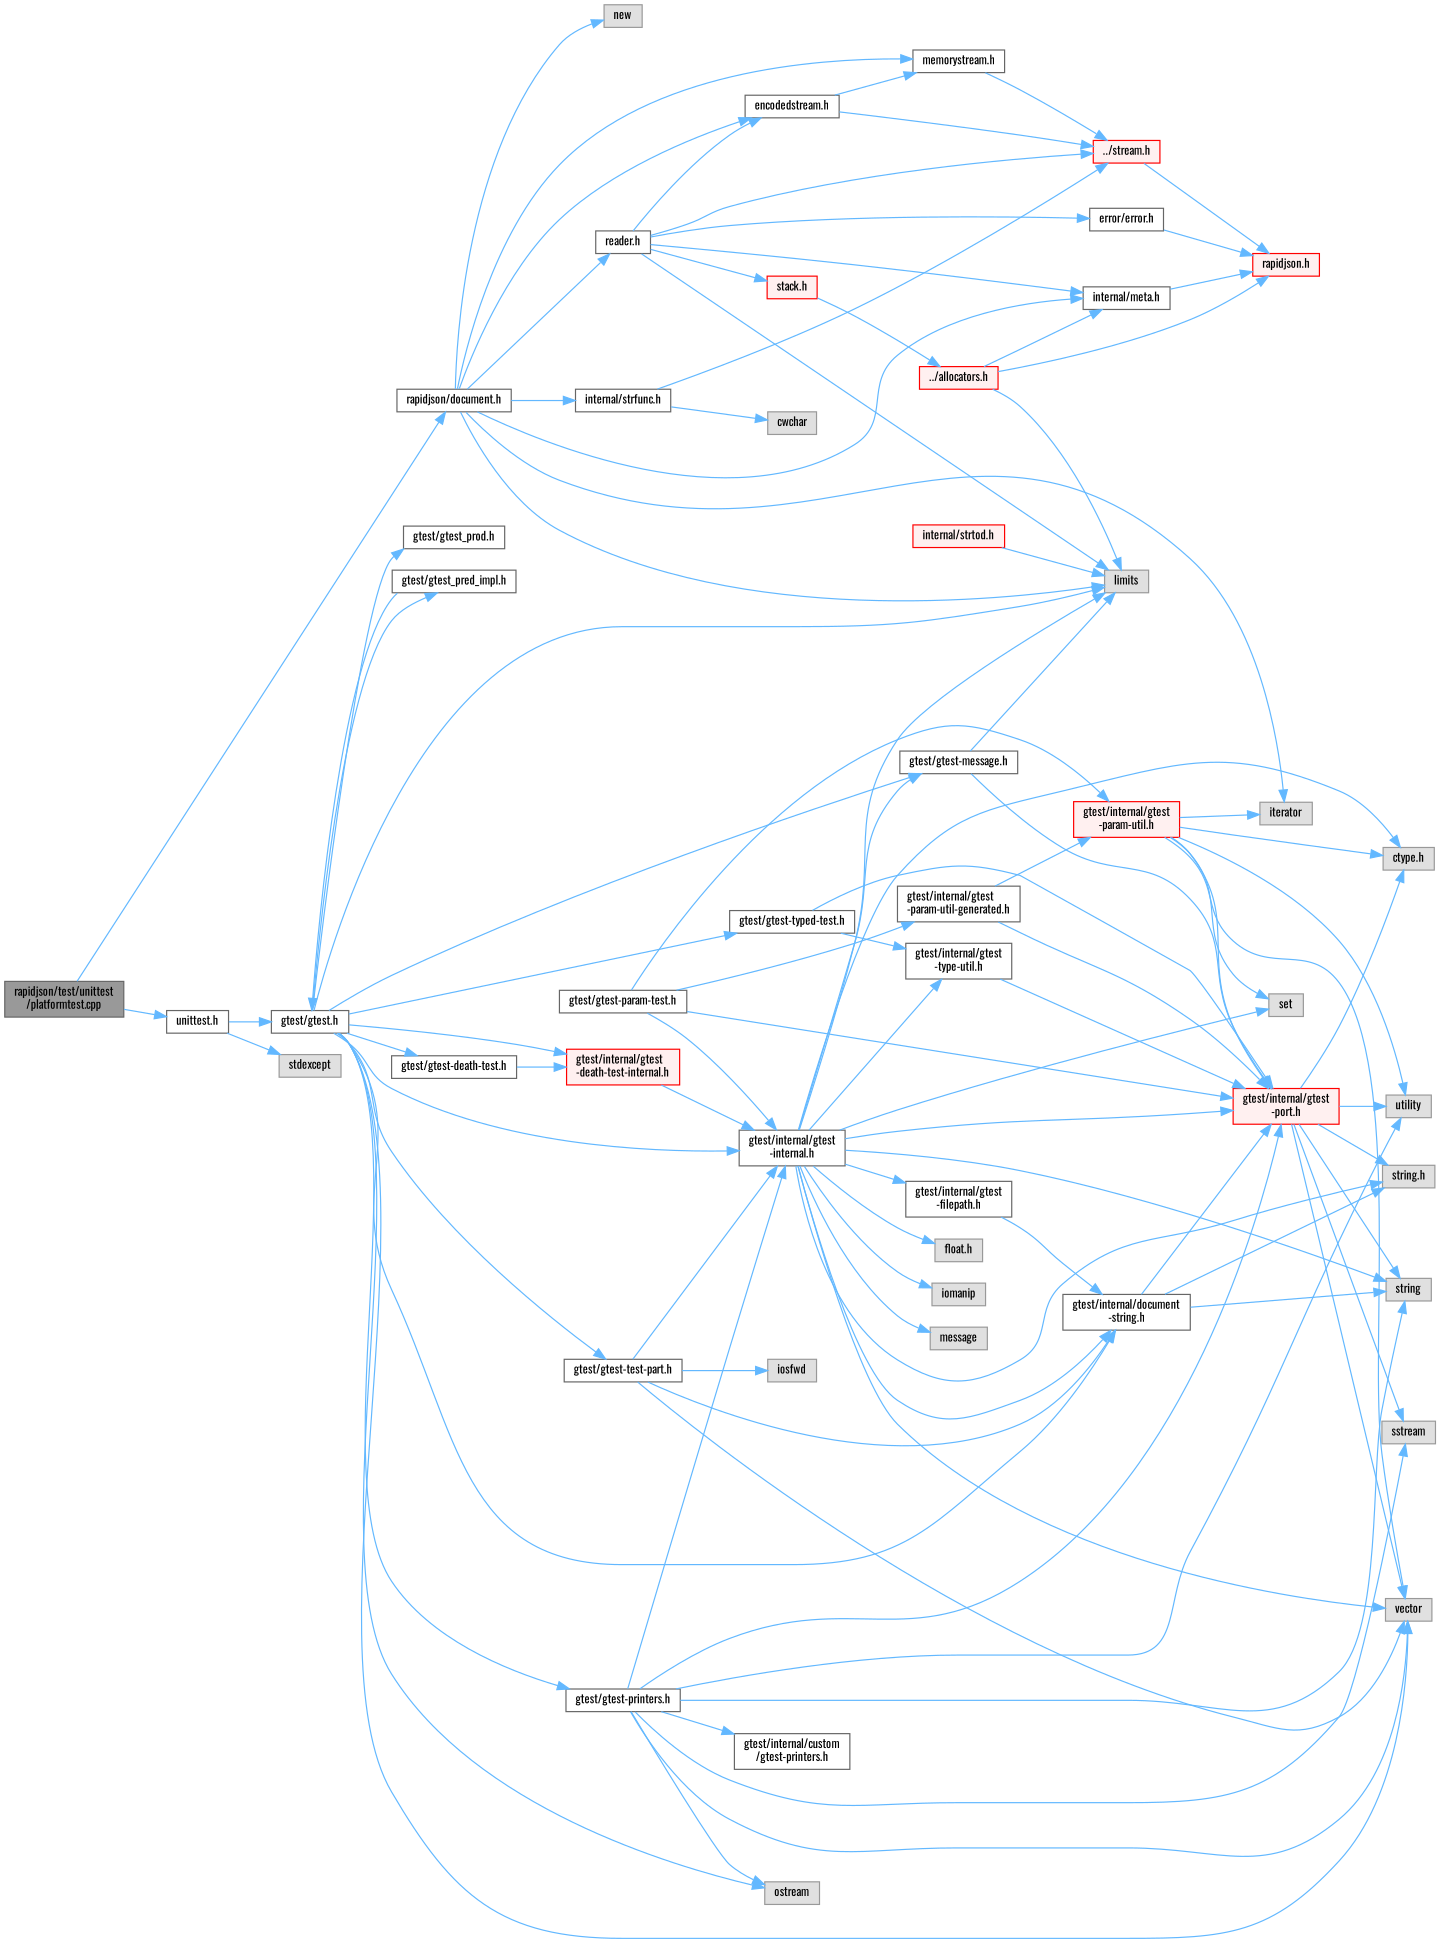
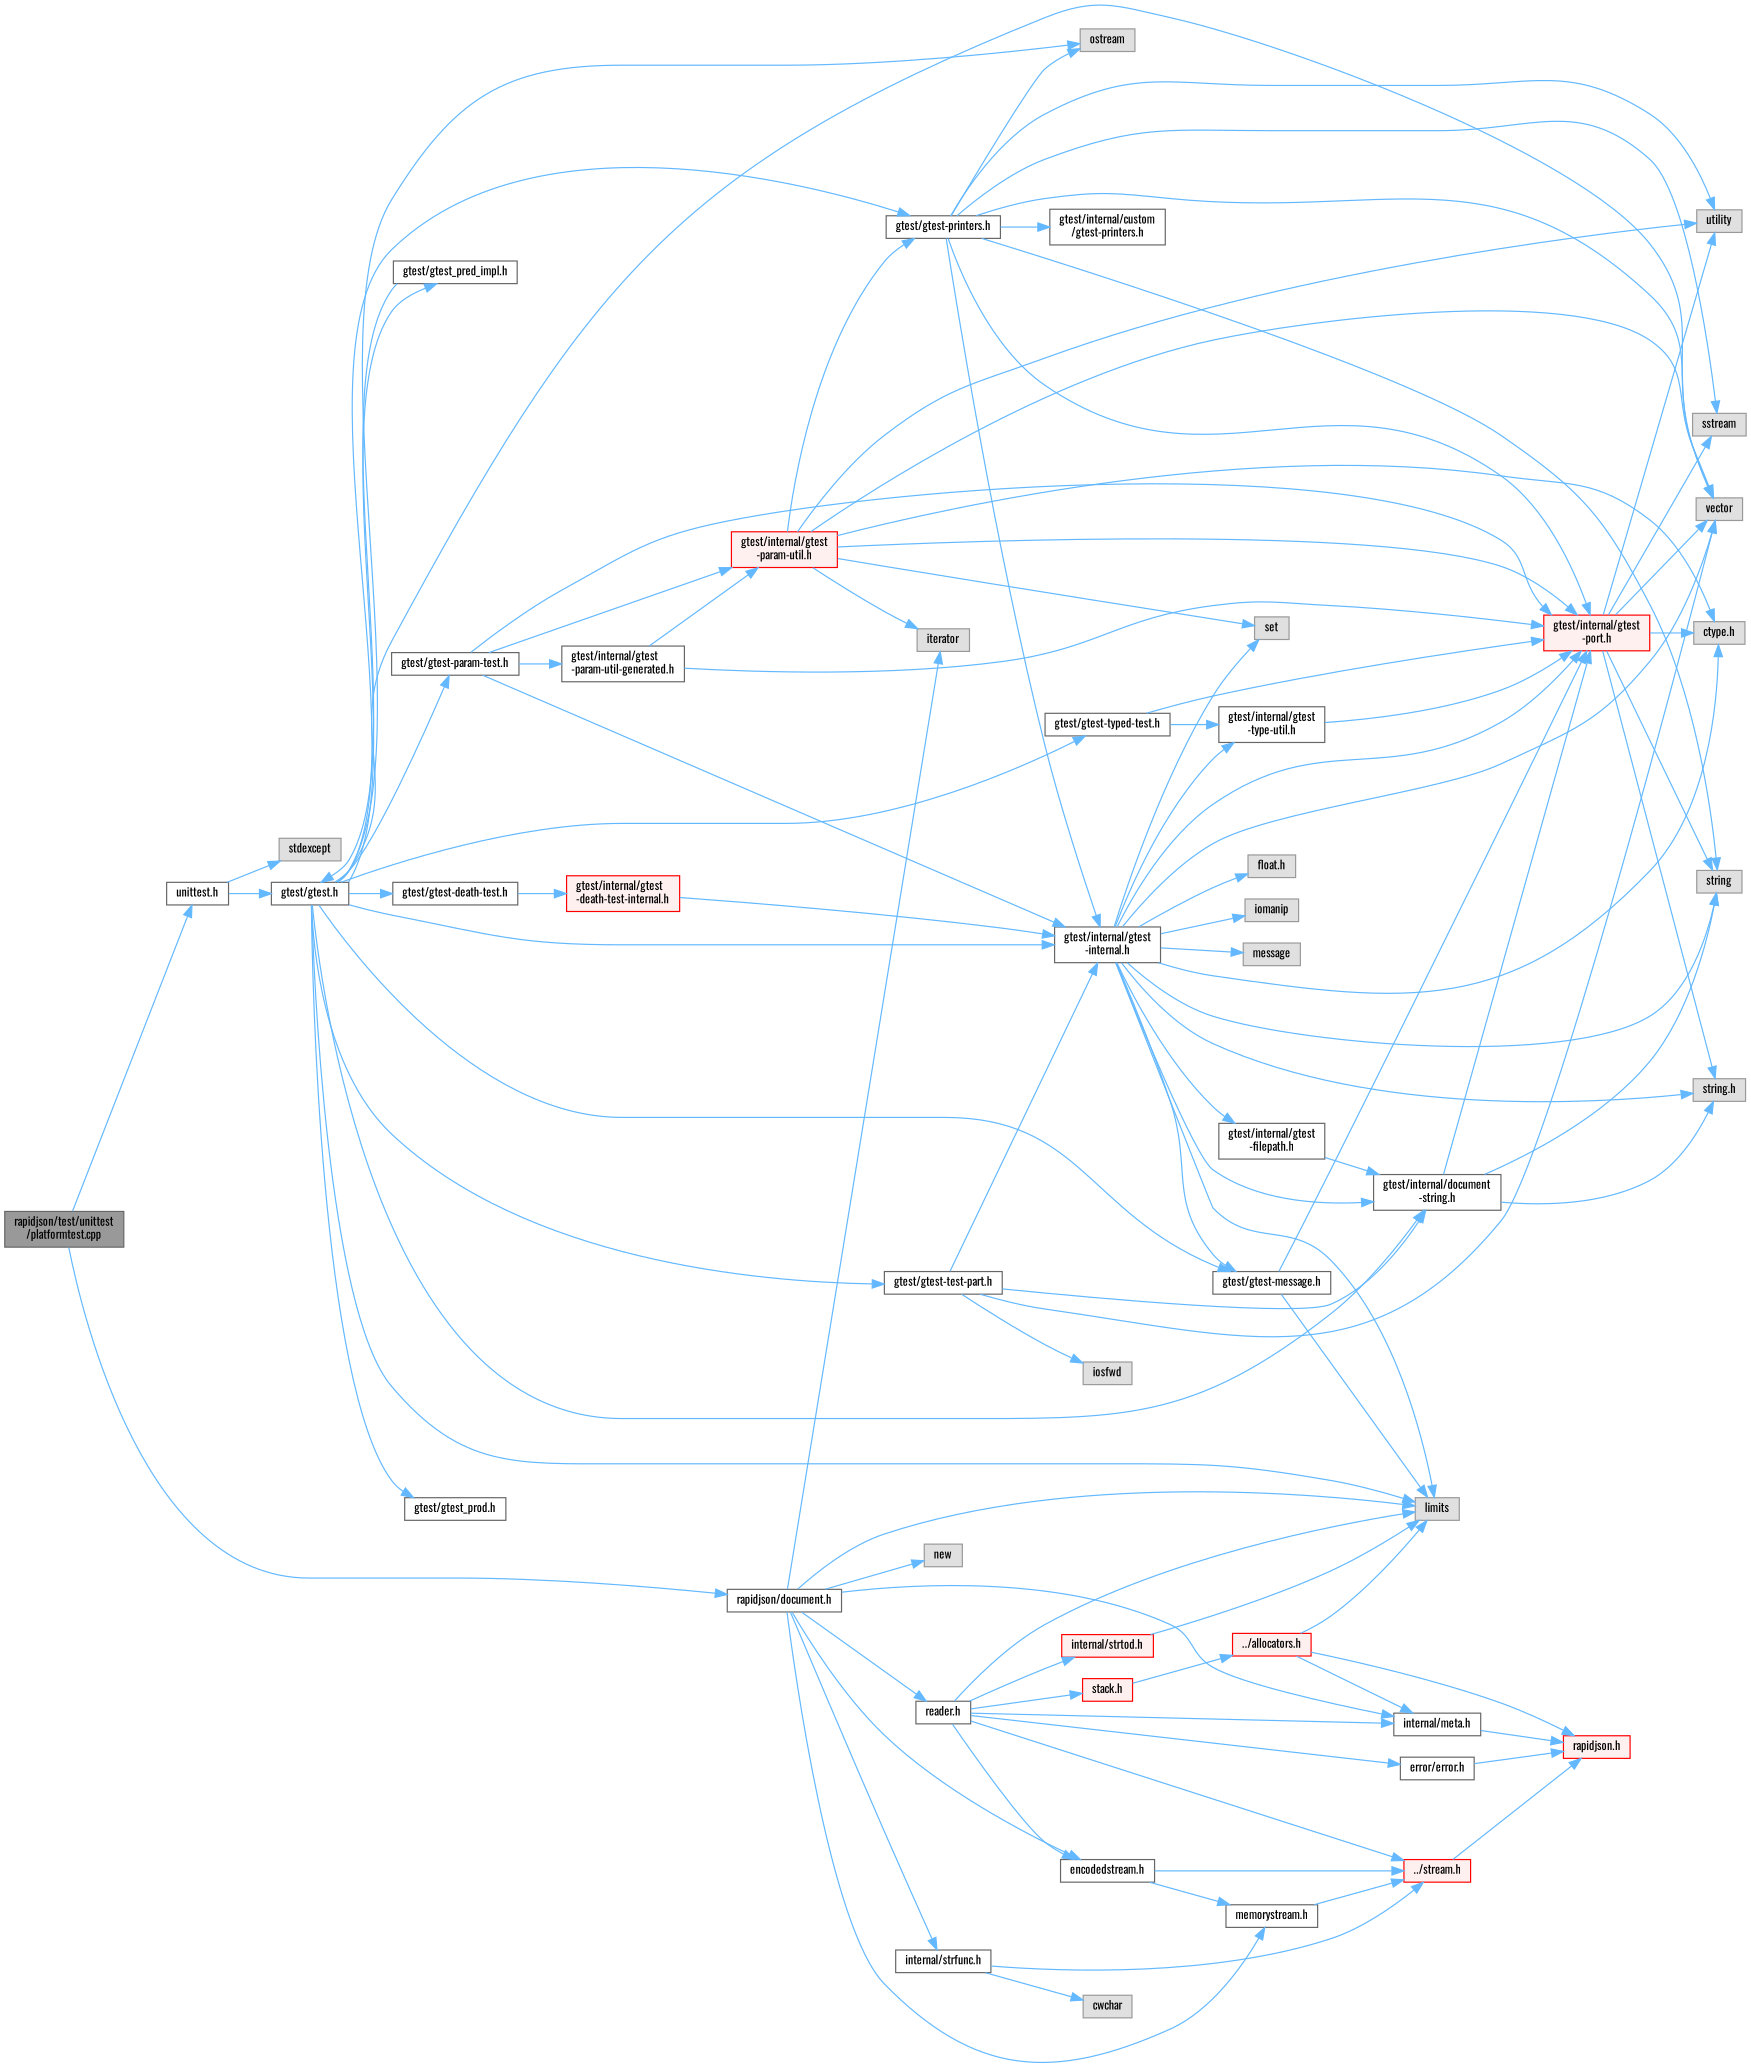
none -> (823, 378)
(452, 1035) -> (397, 790)
none -> (1016, 1681)
